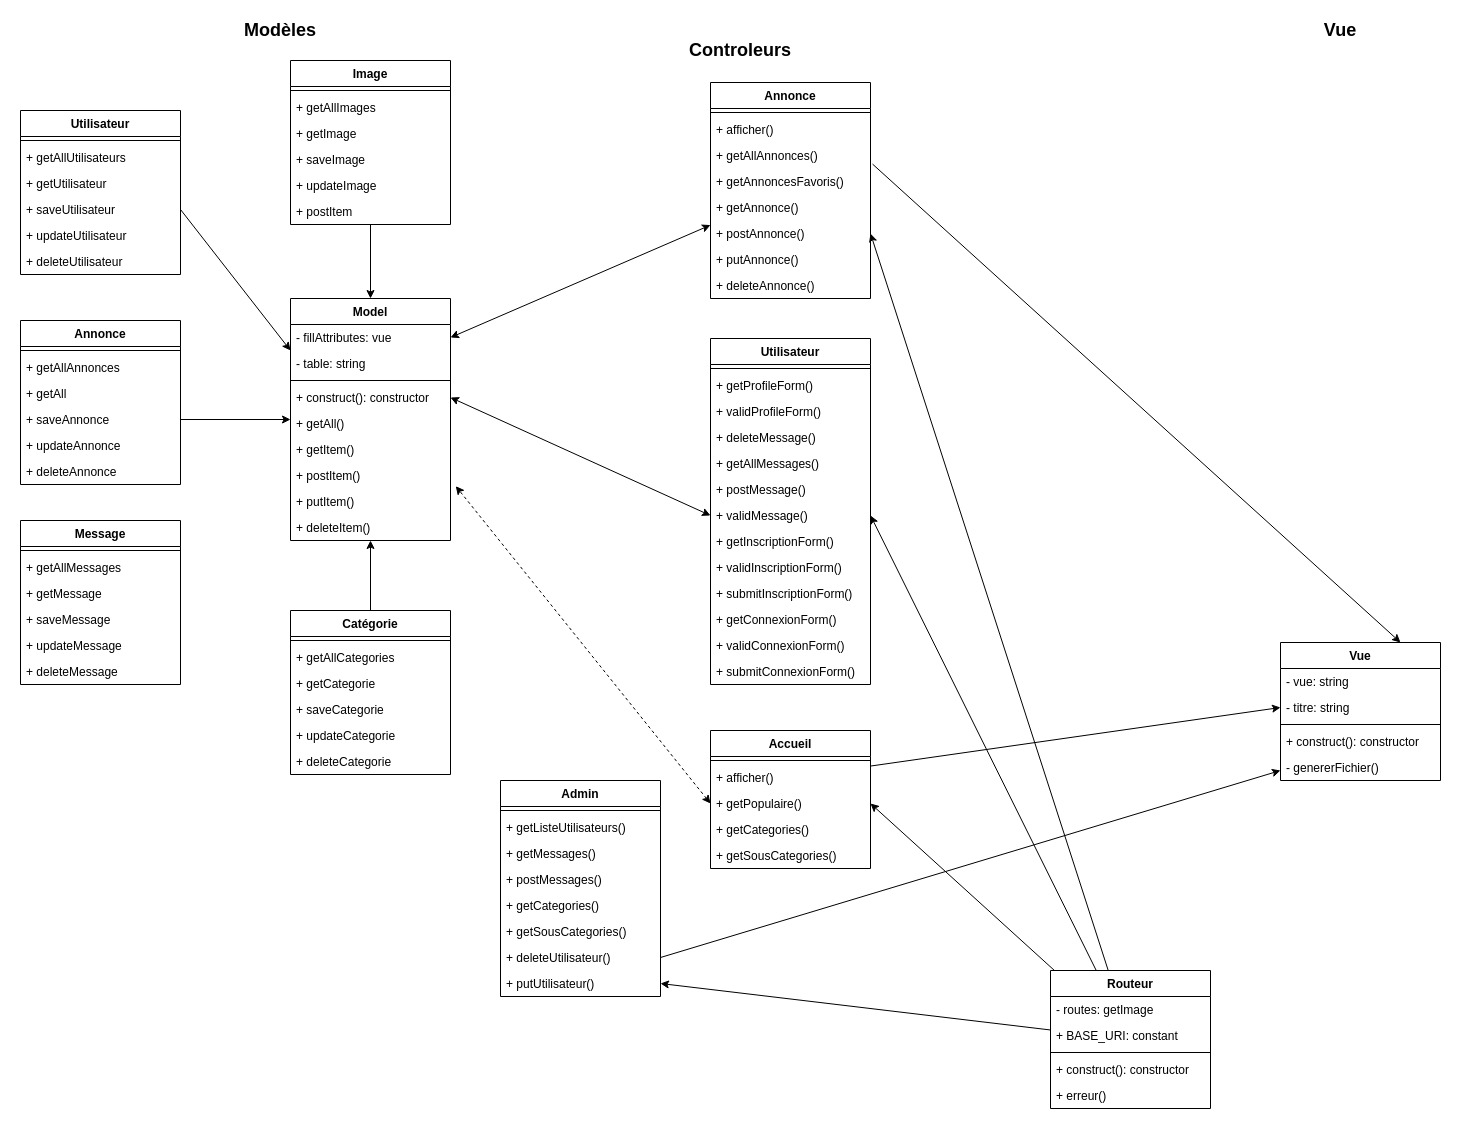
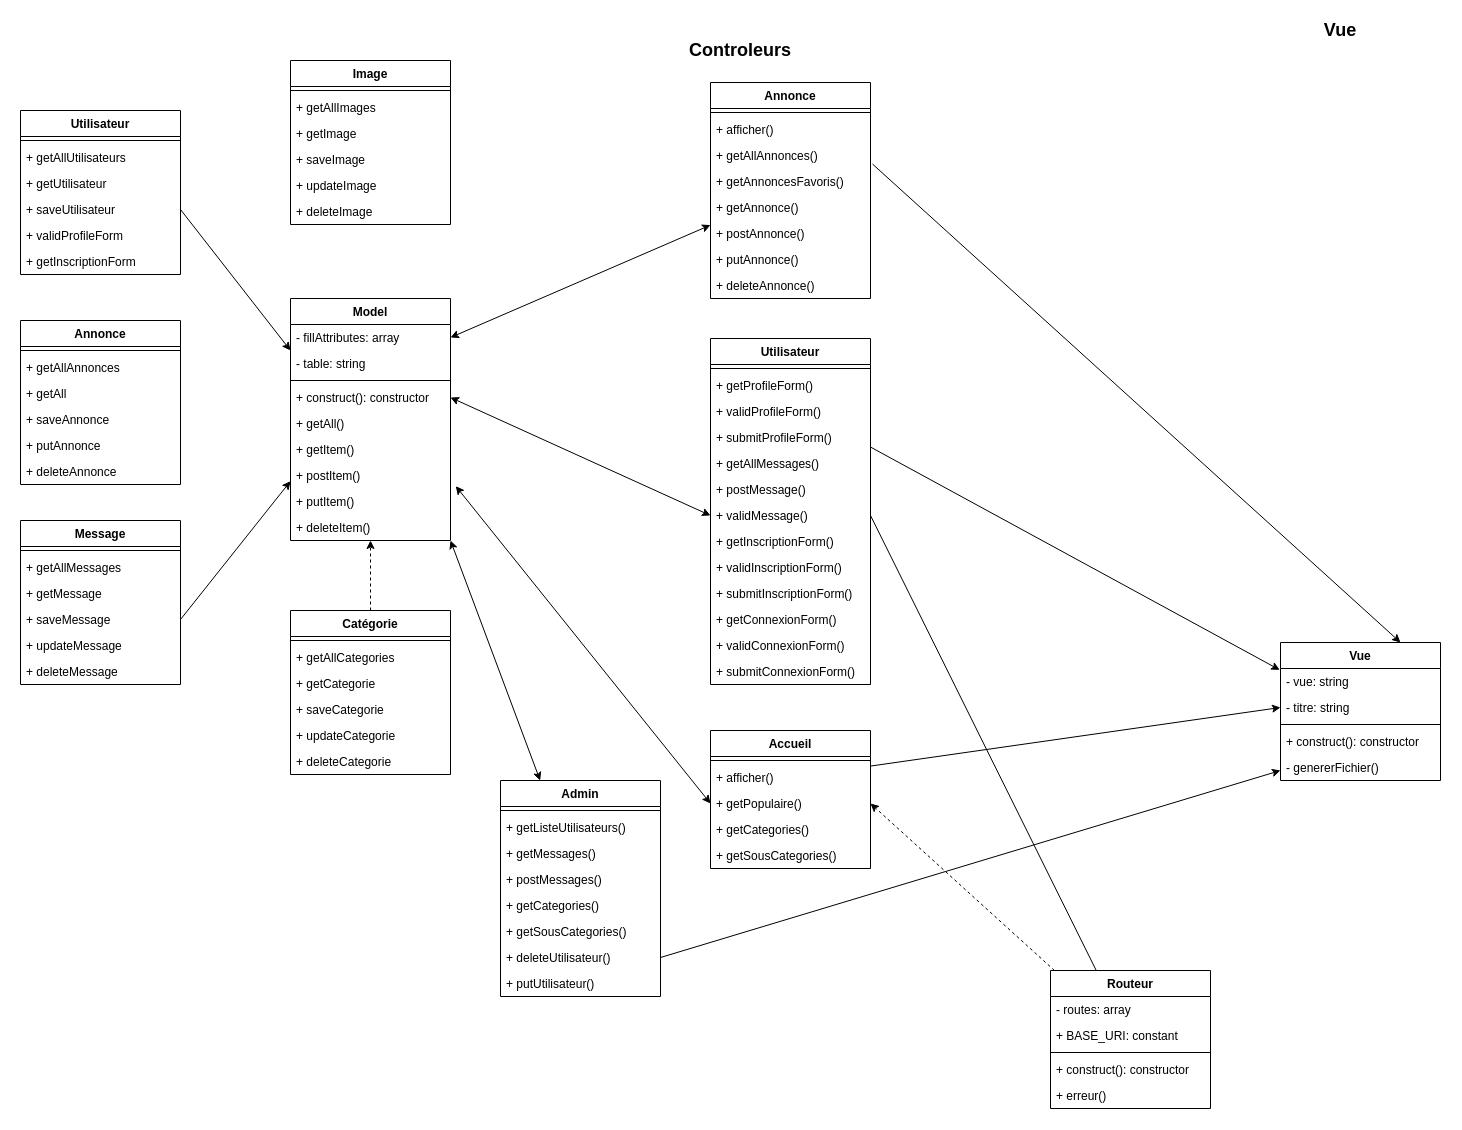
(281, 31) -> none
(328, 212) -> (337, 212)
(84, 236) -> (79, 236)
(371, 259) -> none
(82, 262) -> (89, 262)
(356, 338) -> (362, 338)
(233, 420) -> none
(770, 438) -> (780, 438)
(75, 446) -> (65, 446)
(874, 522) -> (873, 521)
none -> (234, 552)
none -> (1073, 557)
(371, 579) -> (371, 579)
(990, 605) -> none
(583, 645) -> (583, 645)
none -> (496, 661)
(964, 888) -> (964, 888)
(858, 1007) -> none
(1112, 1010) -> (1102, 1010)
